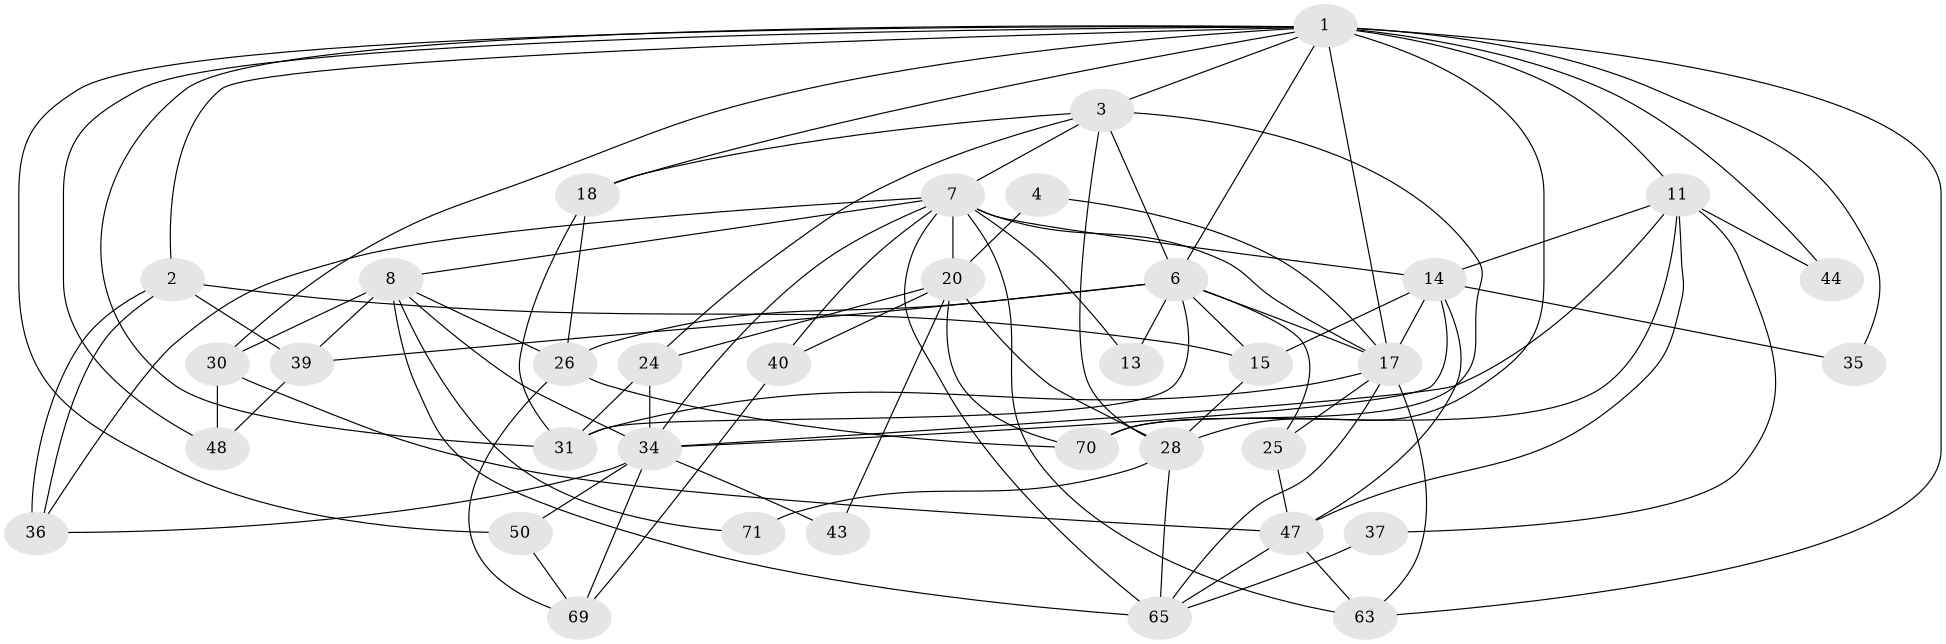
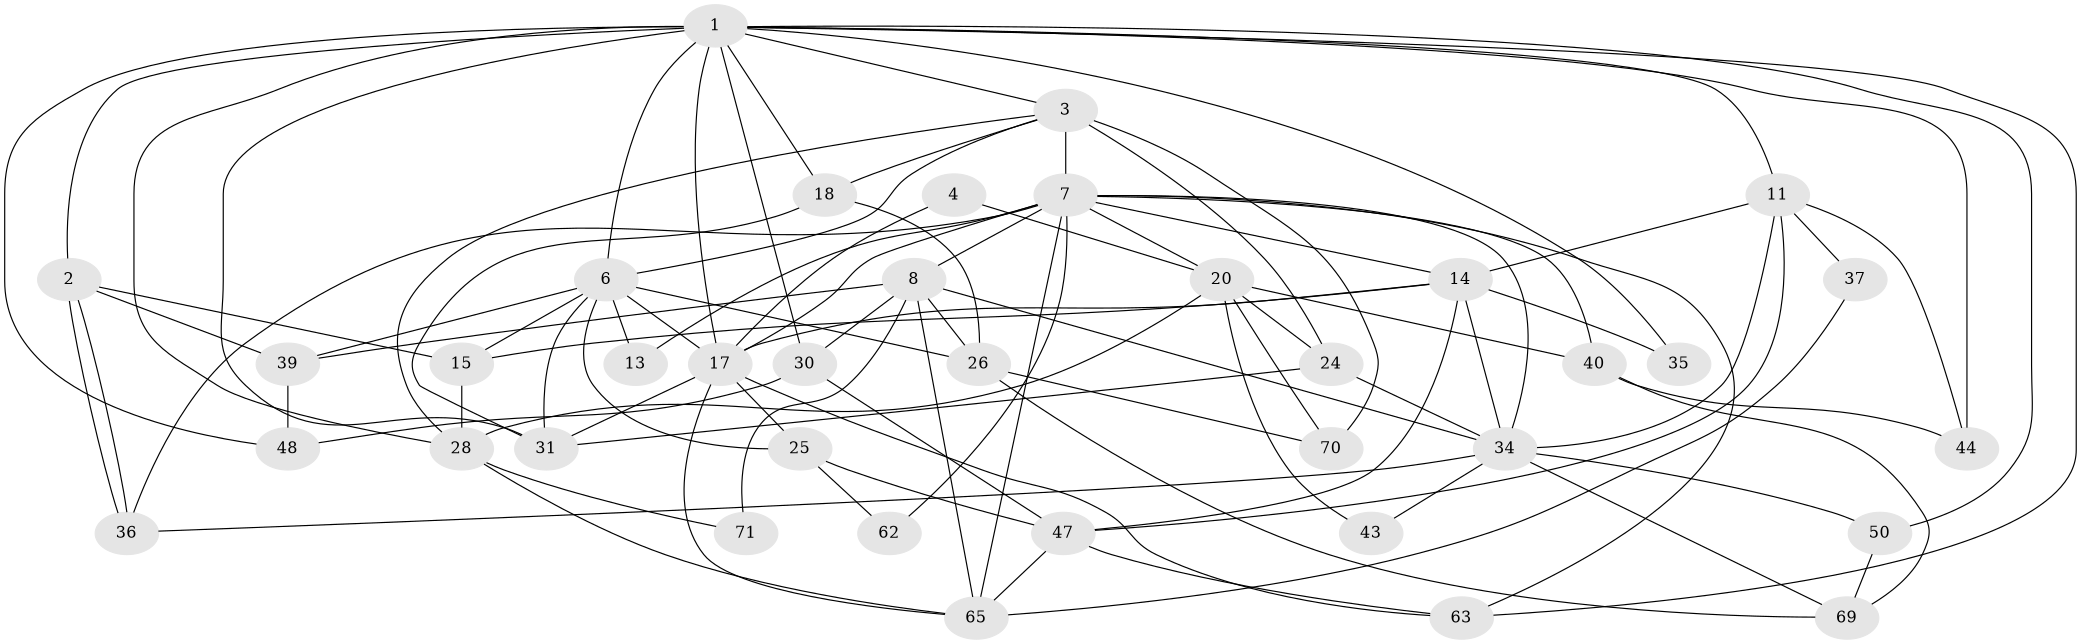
none -> (1780, 408)
(1454, 419) -> none
none -> (889, 533)
